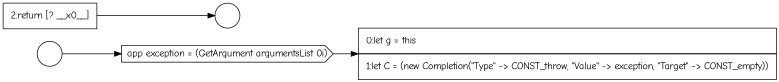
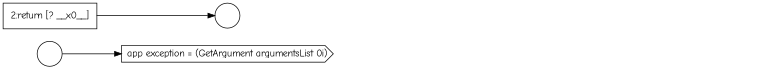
(567, 54) -> none
